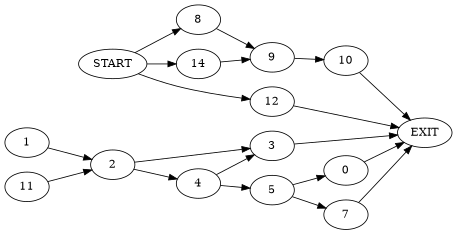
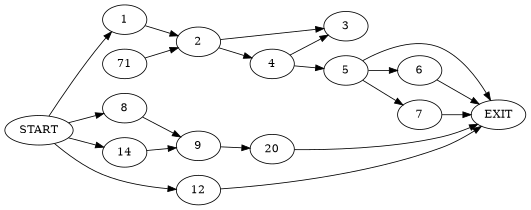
(346, 61) -> (272, 149)
none -> (76, 76)
(342, 140) -> (433, 45)
(346, 170) -> (420, 70)
(27, 187) -> (125, 64)
